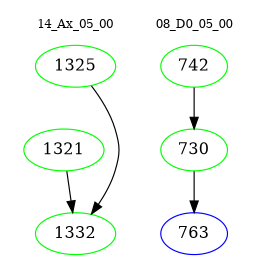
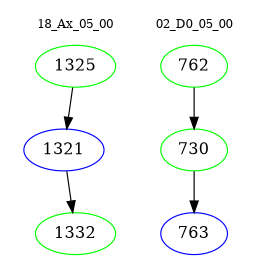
(76, 25) -> (76, 25)
(195, 25) -> (195, 25)
(194, 66) -> (194, 66)
(119, 144) -> (71, 102)
(64, 150) -> (64, 150)
